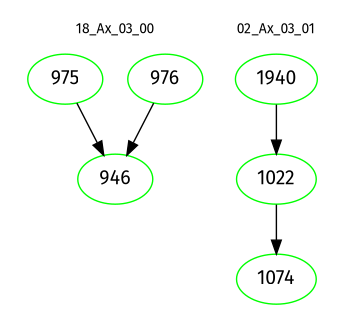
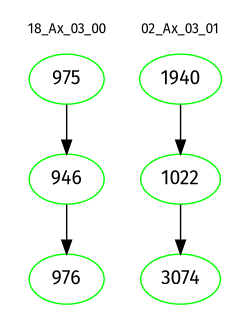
(143, 123) -> (67, 222)
(276, 279) -> (181, 279)
